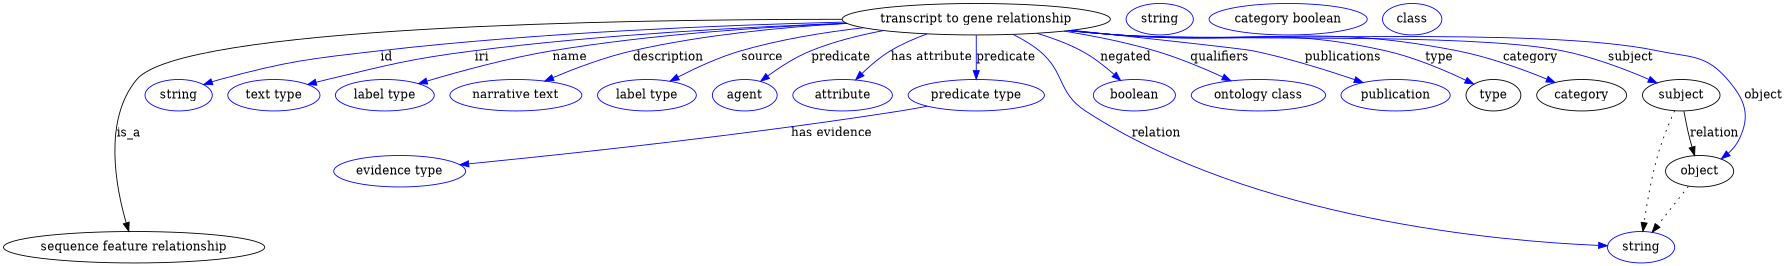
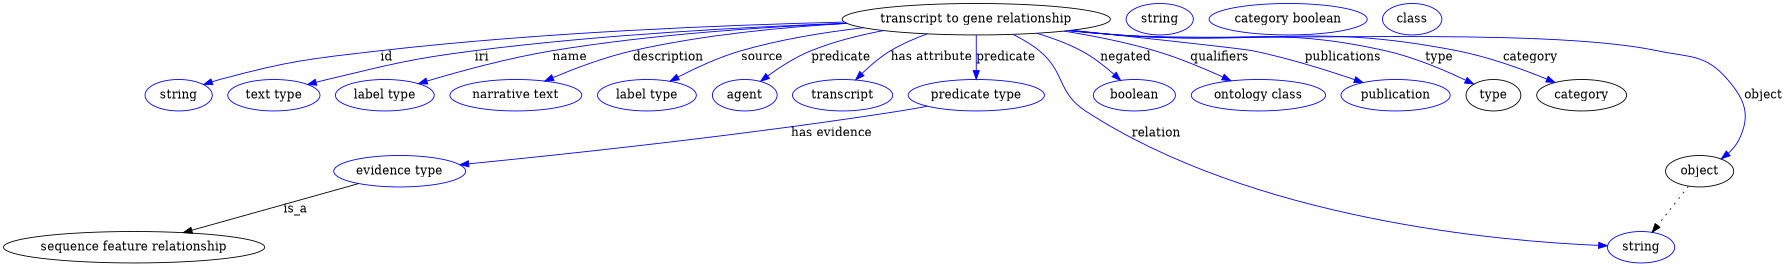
(412, 30) -> (275, 207)
(843, 95) -> (843, 95)
(1681, 95) -> none
